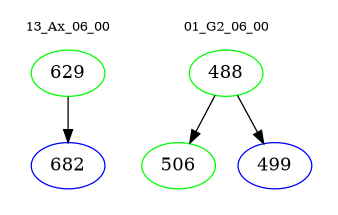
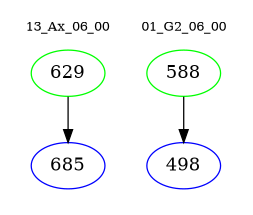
(226, 73) -> (184, 73)
(68, 166) -> (68, 166)
(179, 166) -> none
(275, 166) -> (184, 166)
